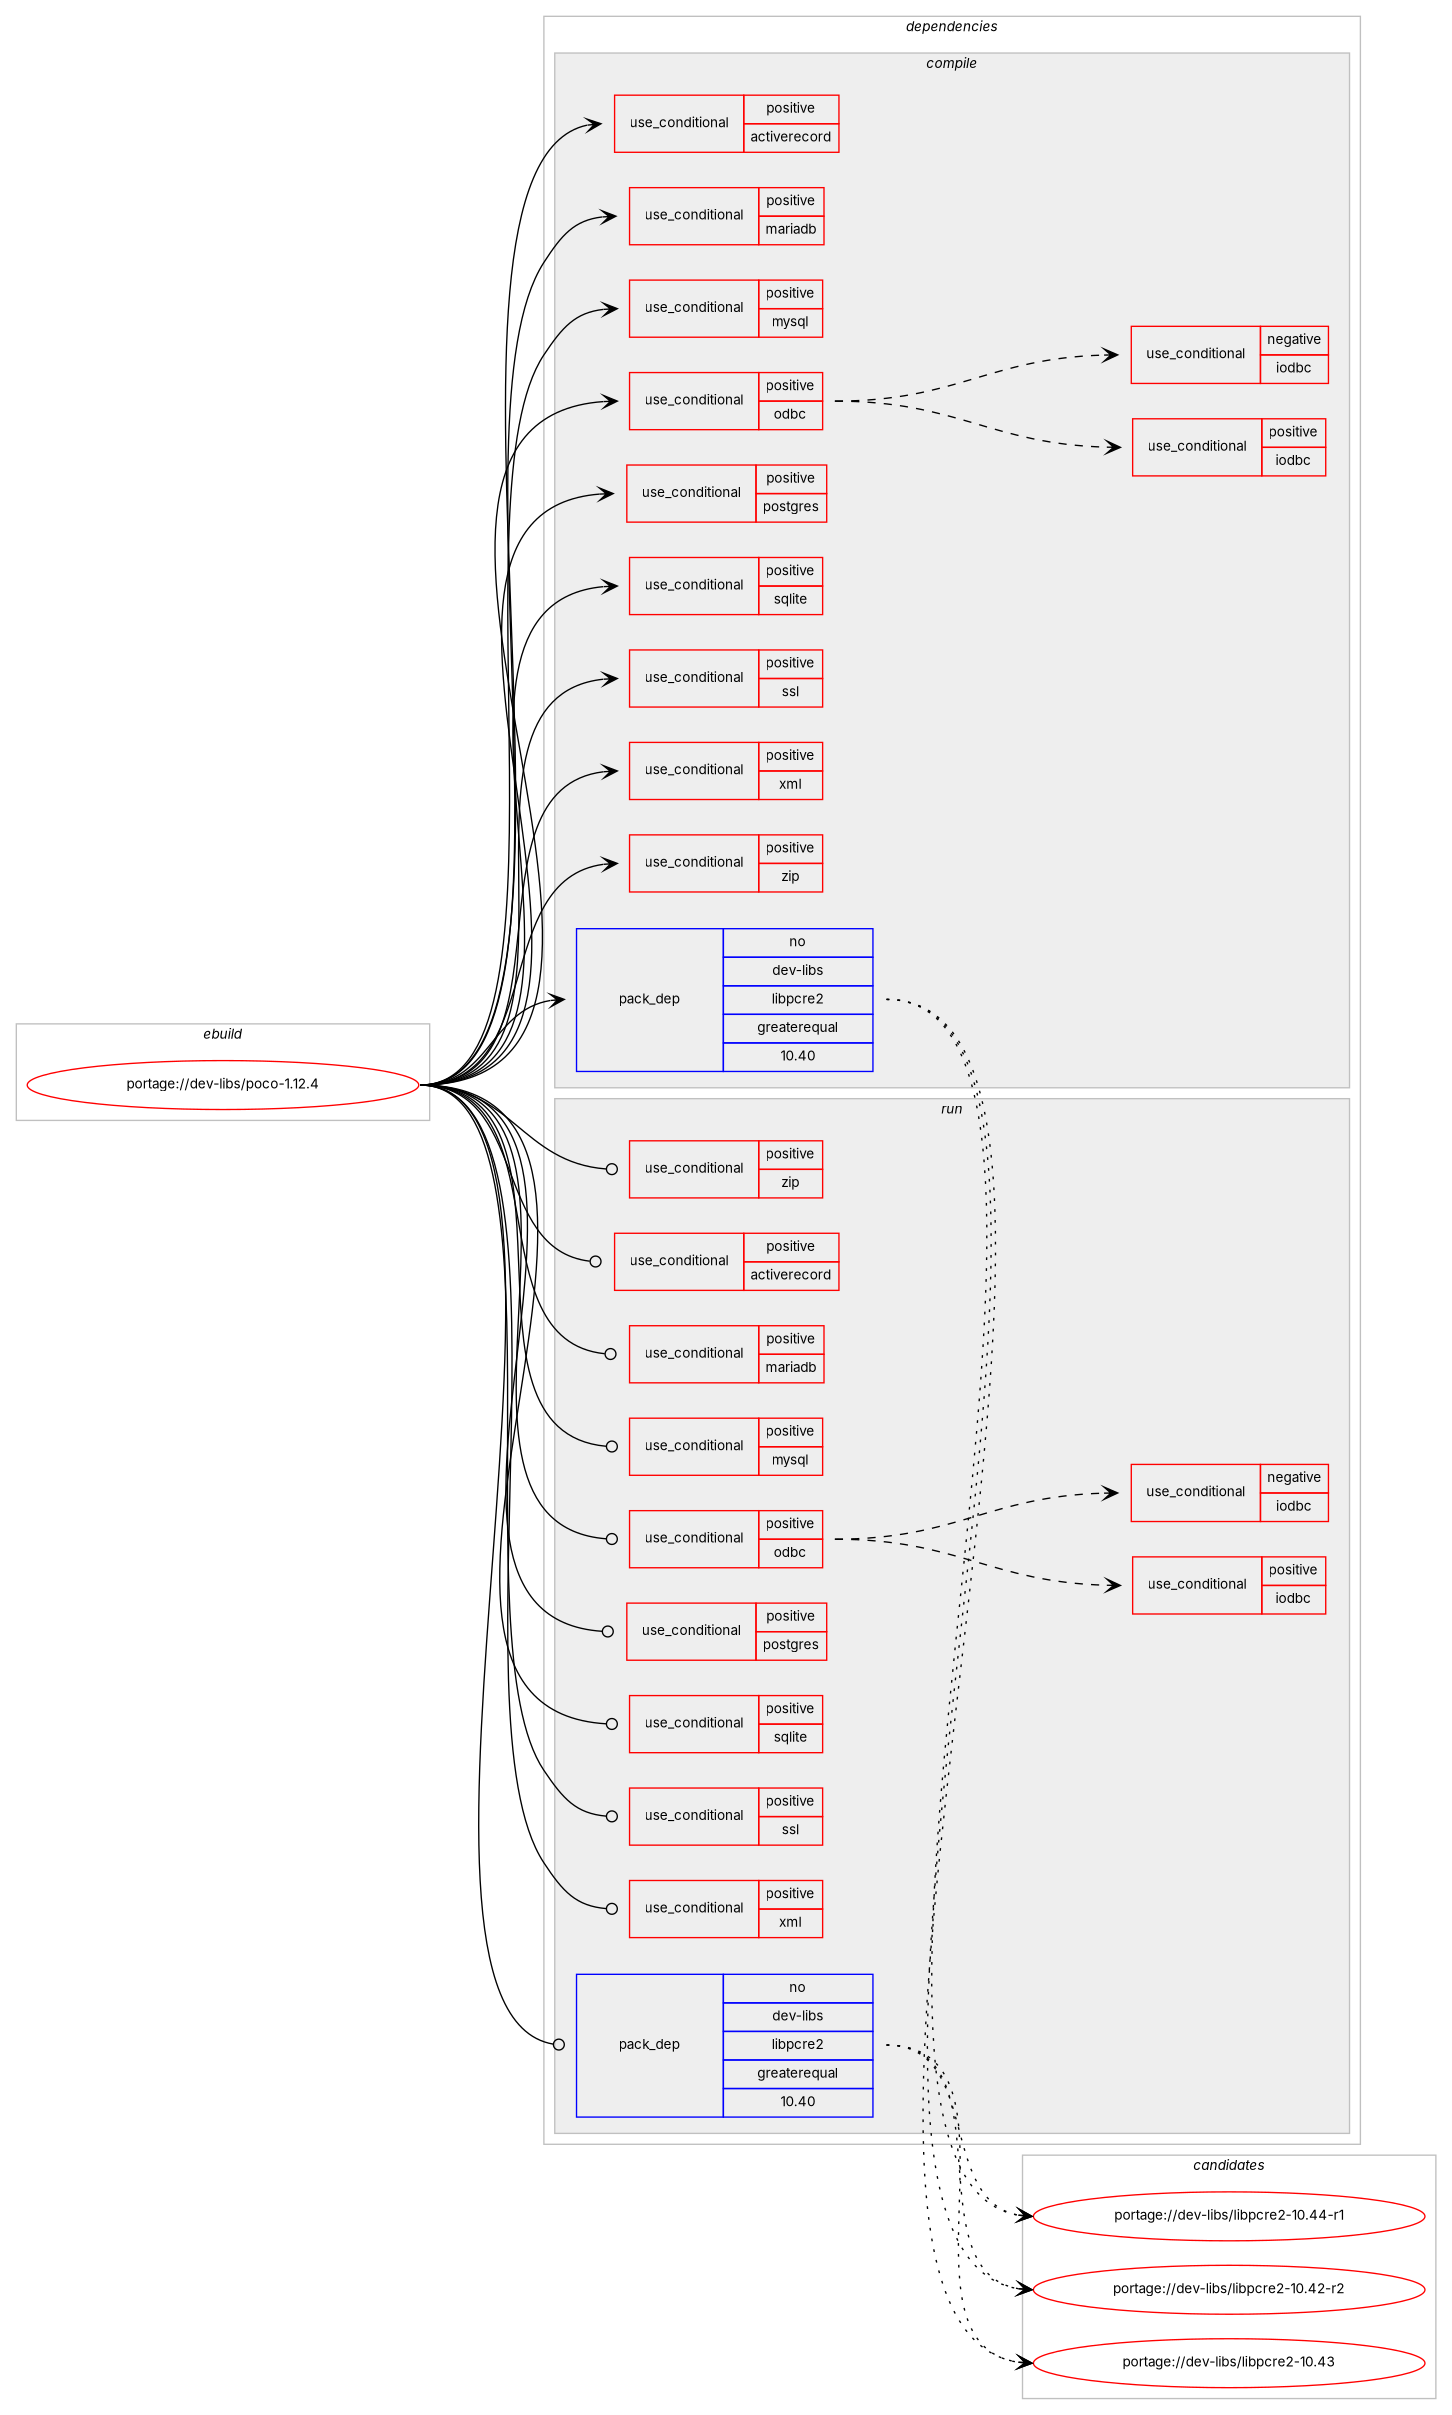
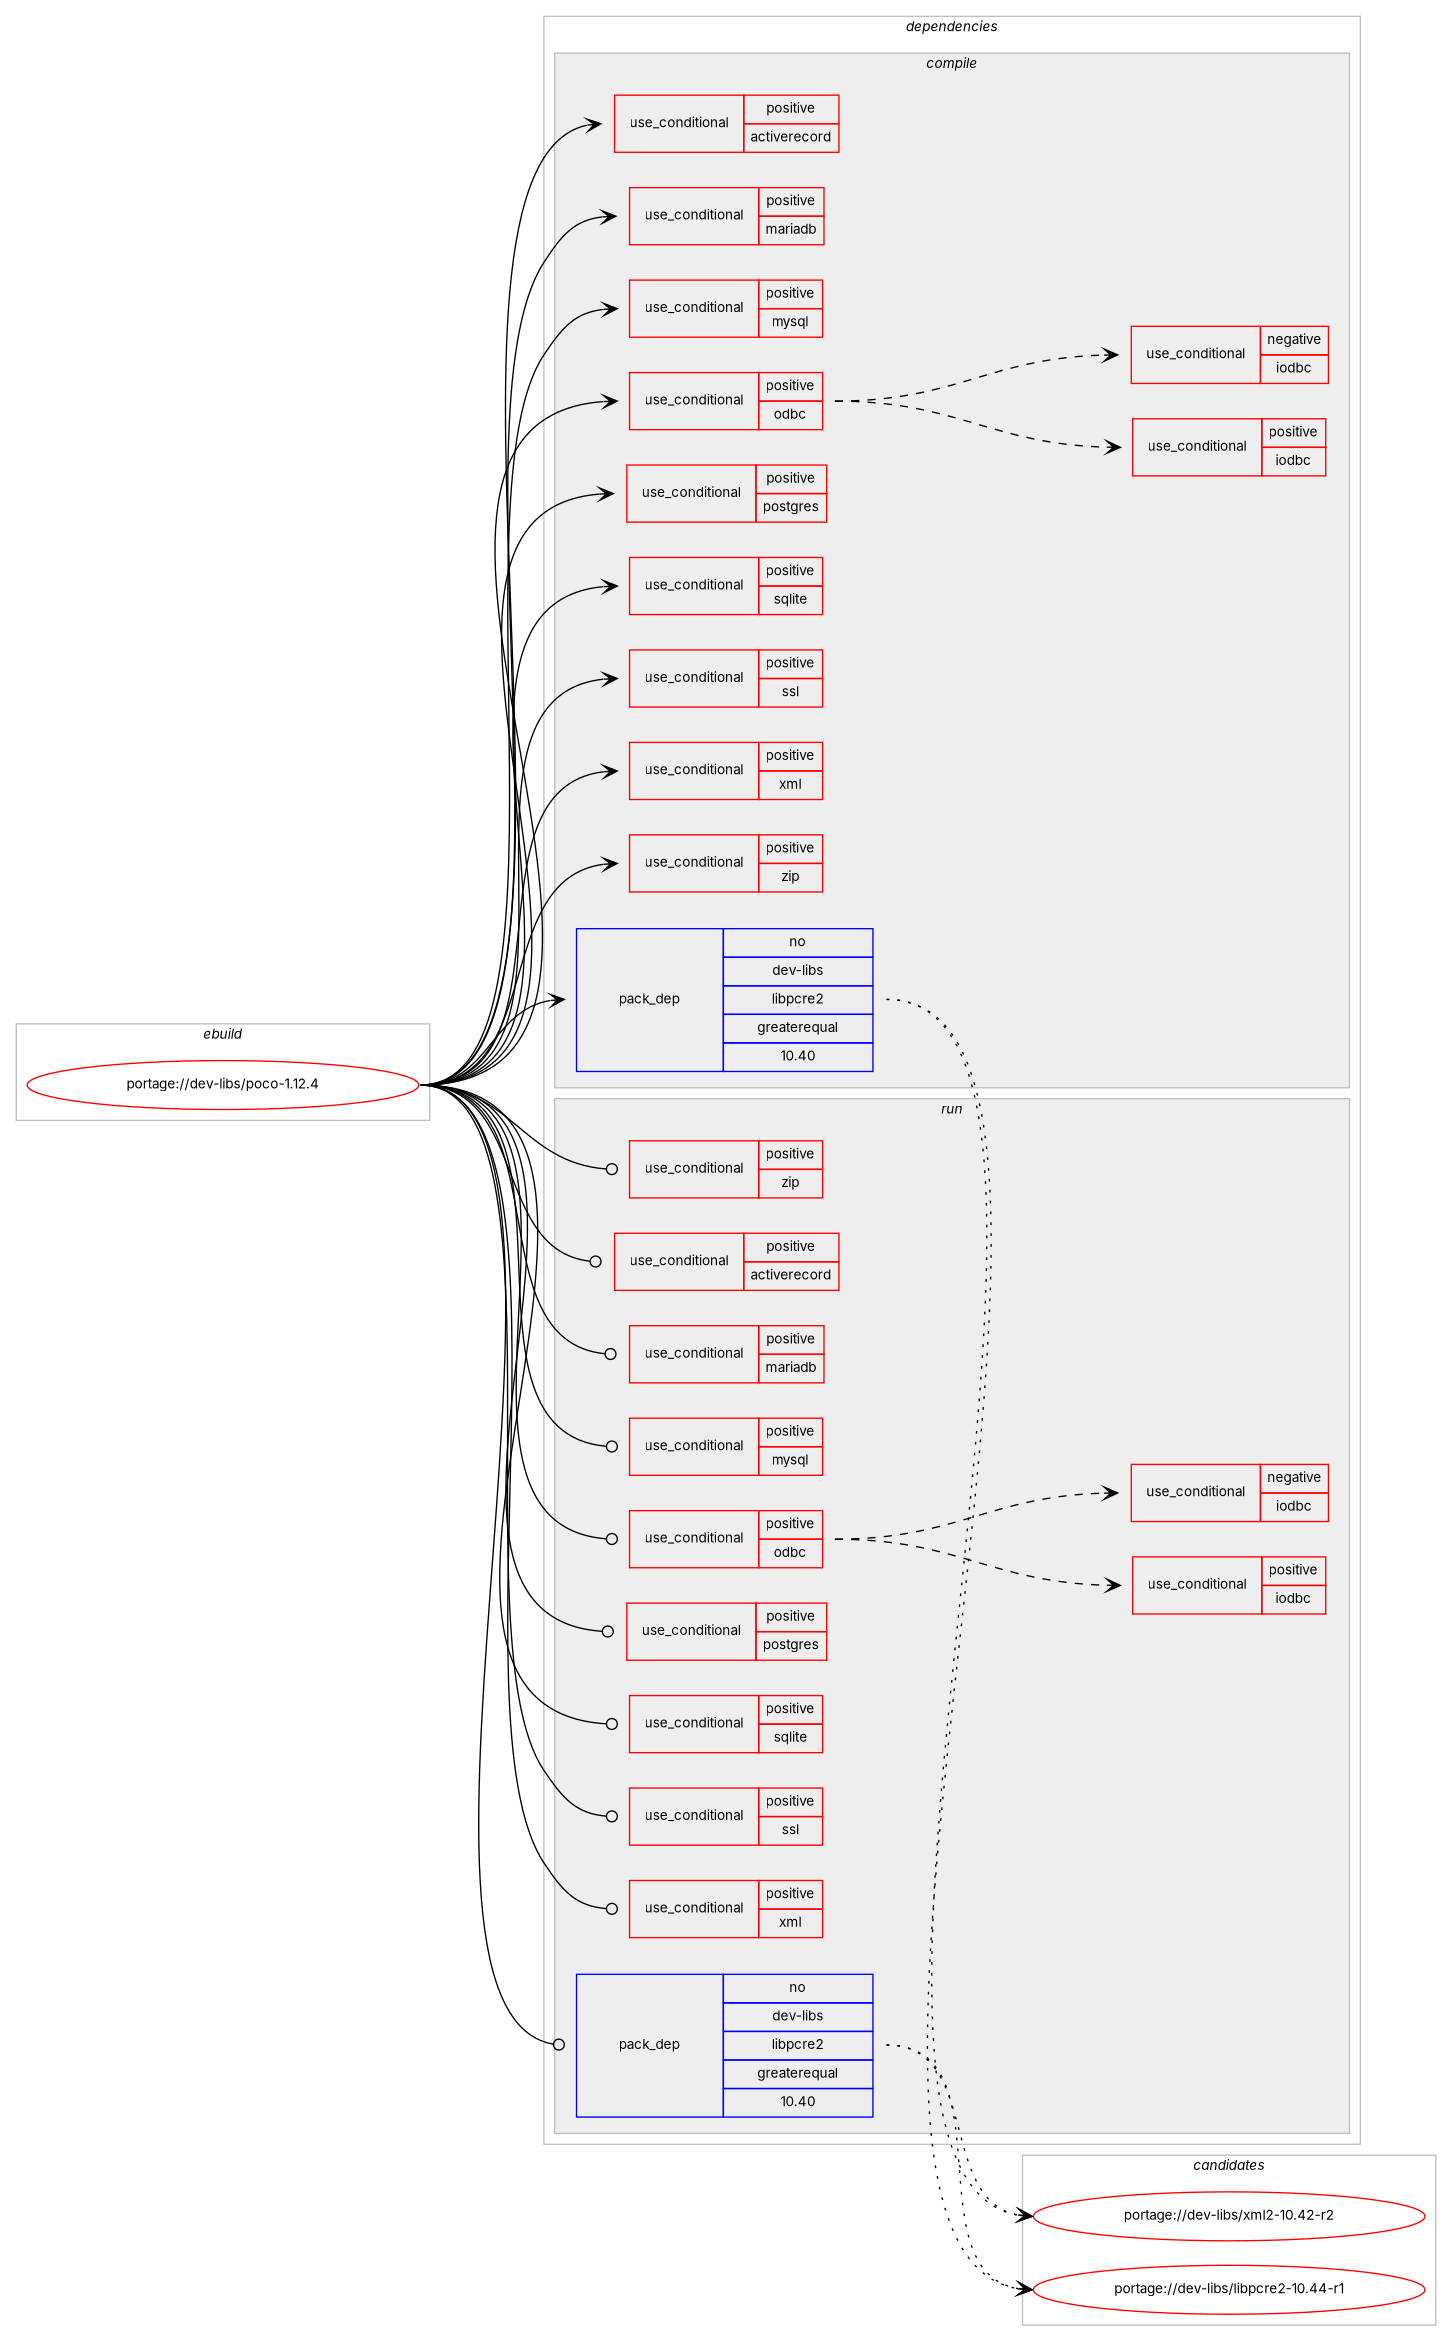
(1229, 2290) -> (1229, 2216)
(1229, 2363) -> none
